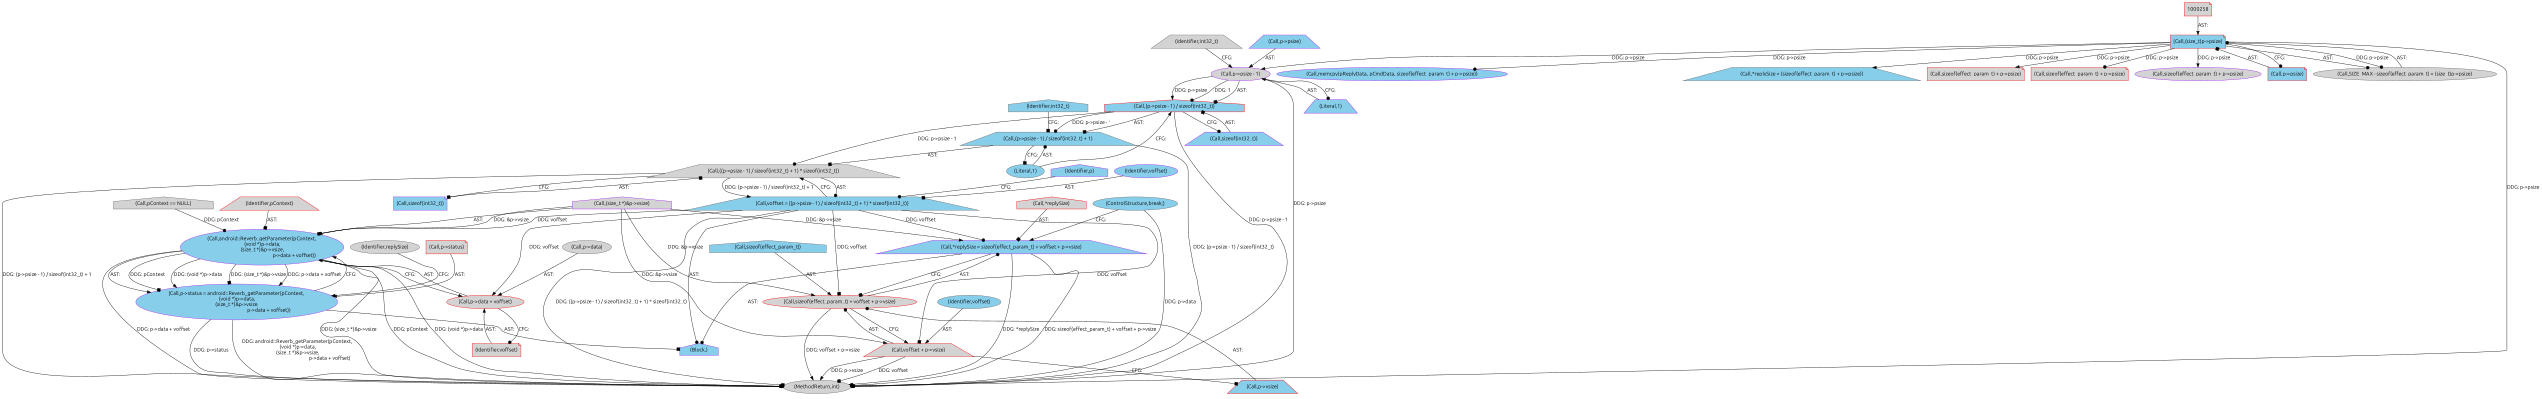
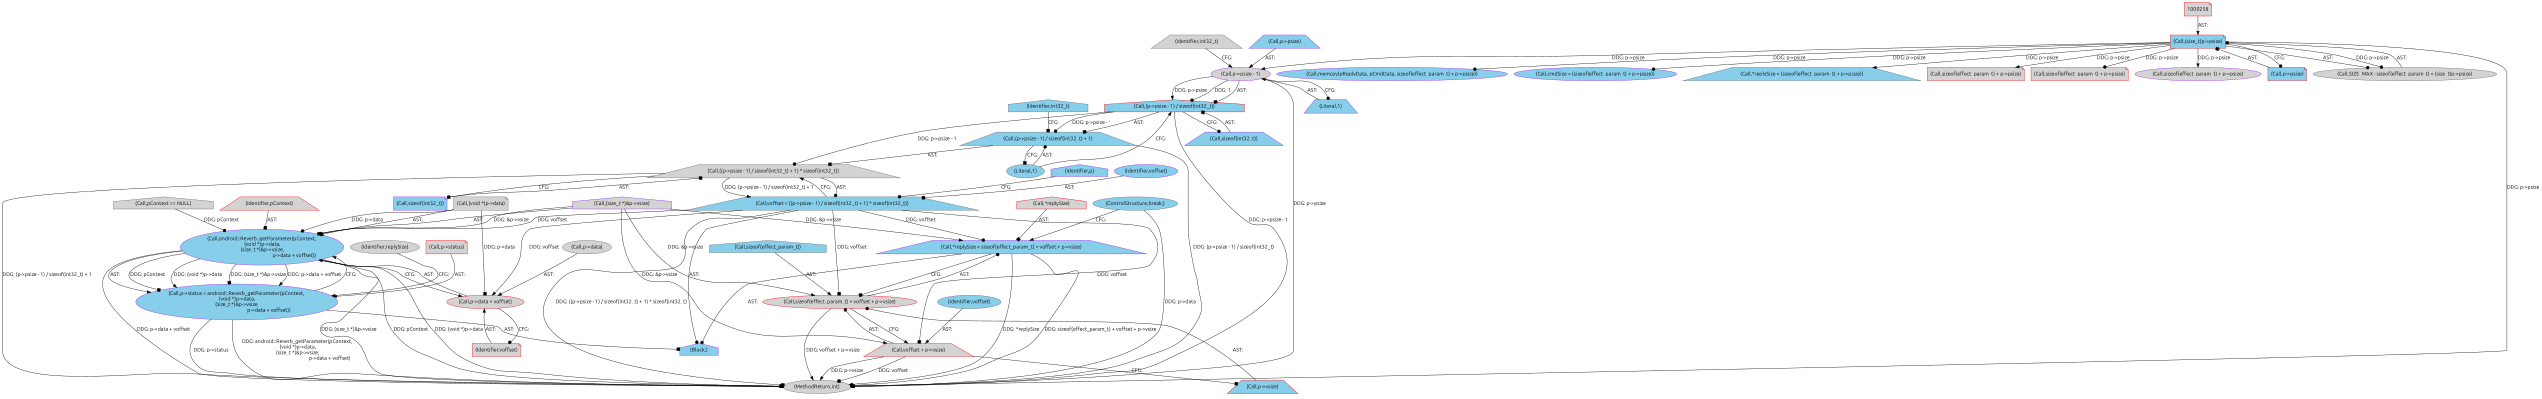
none -> (1595, 74)
none -> (481, 204)
